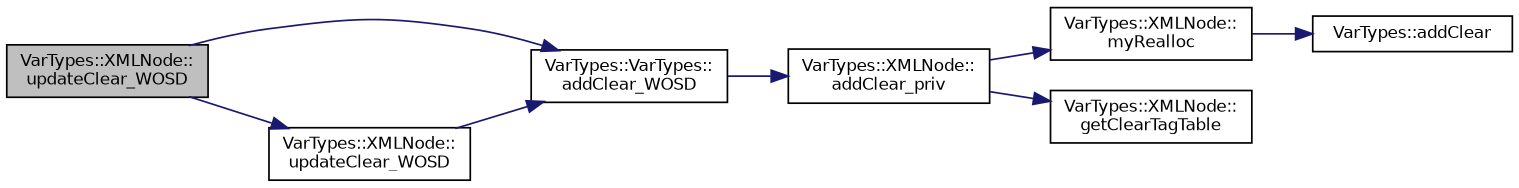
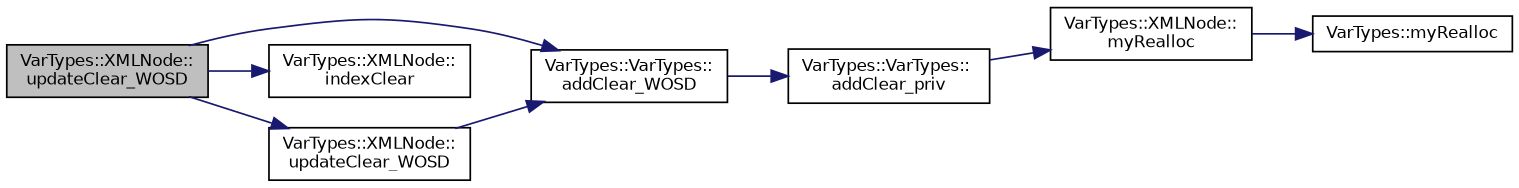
(1413, 34) -> (1413, 34)
none -> (370, 71)
(889, 76) -> (889, 76)
(1151, 117) -> none
